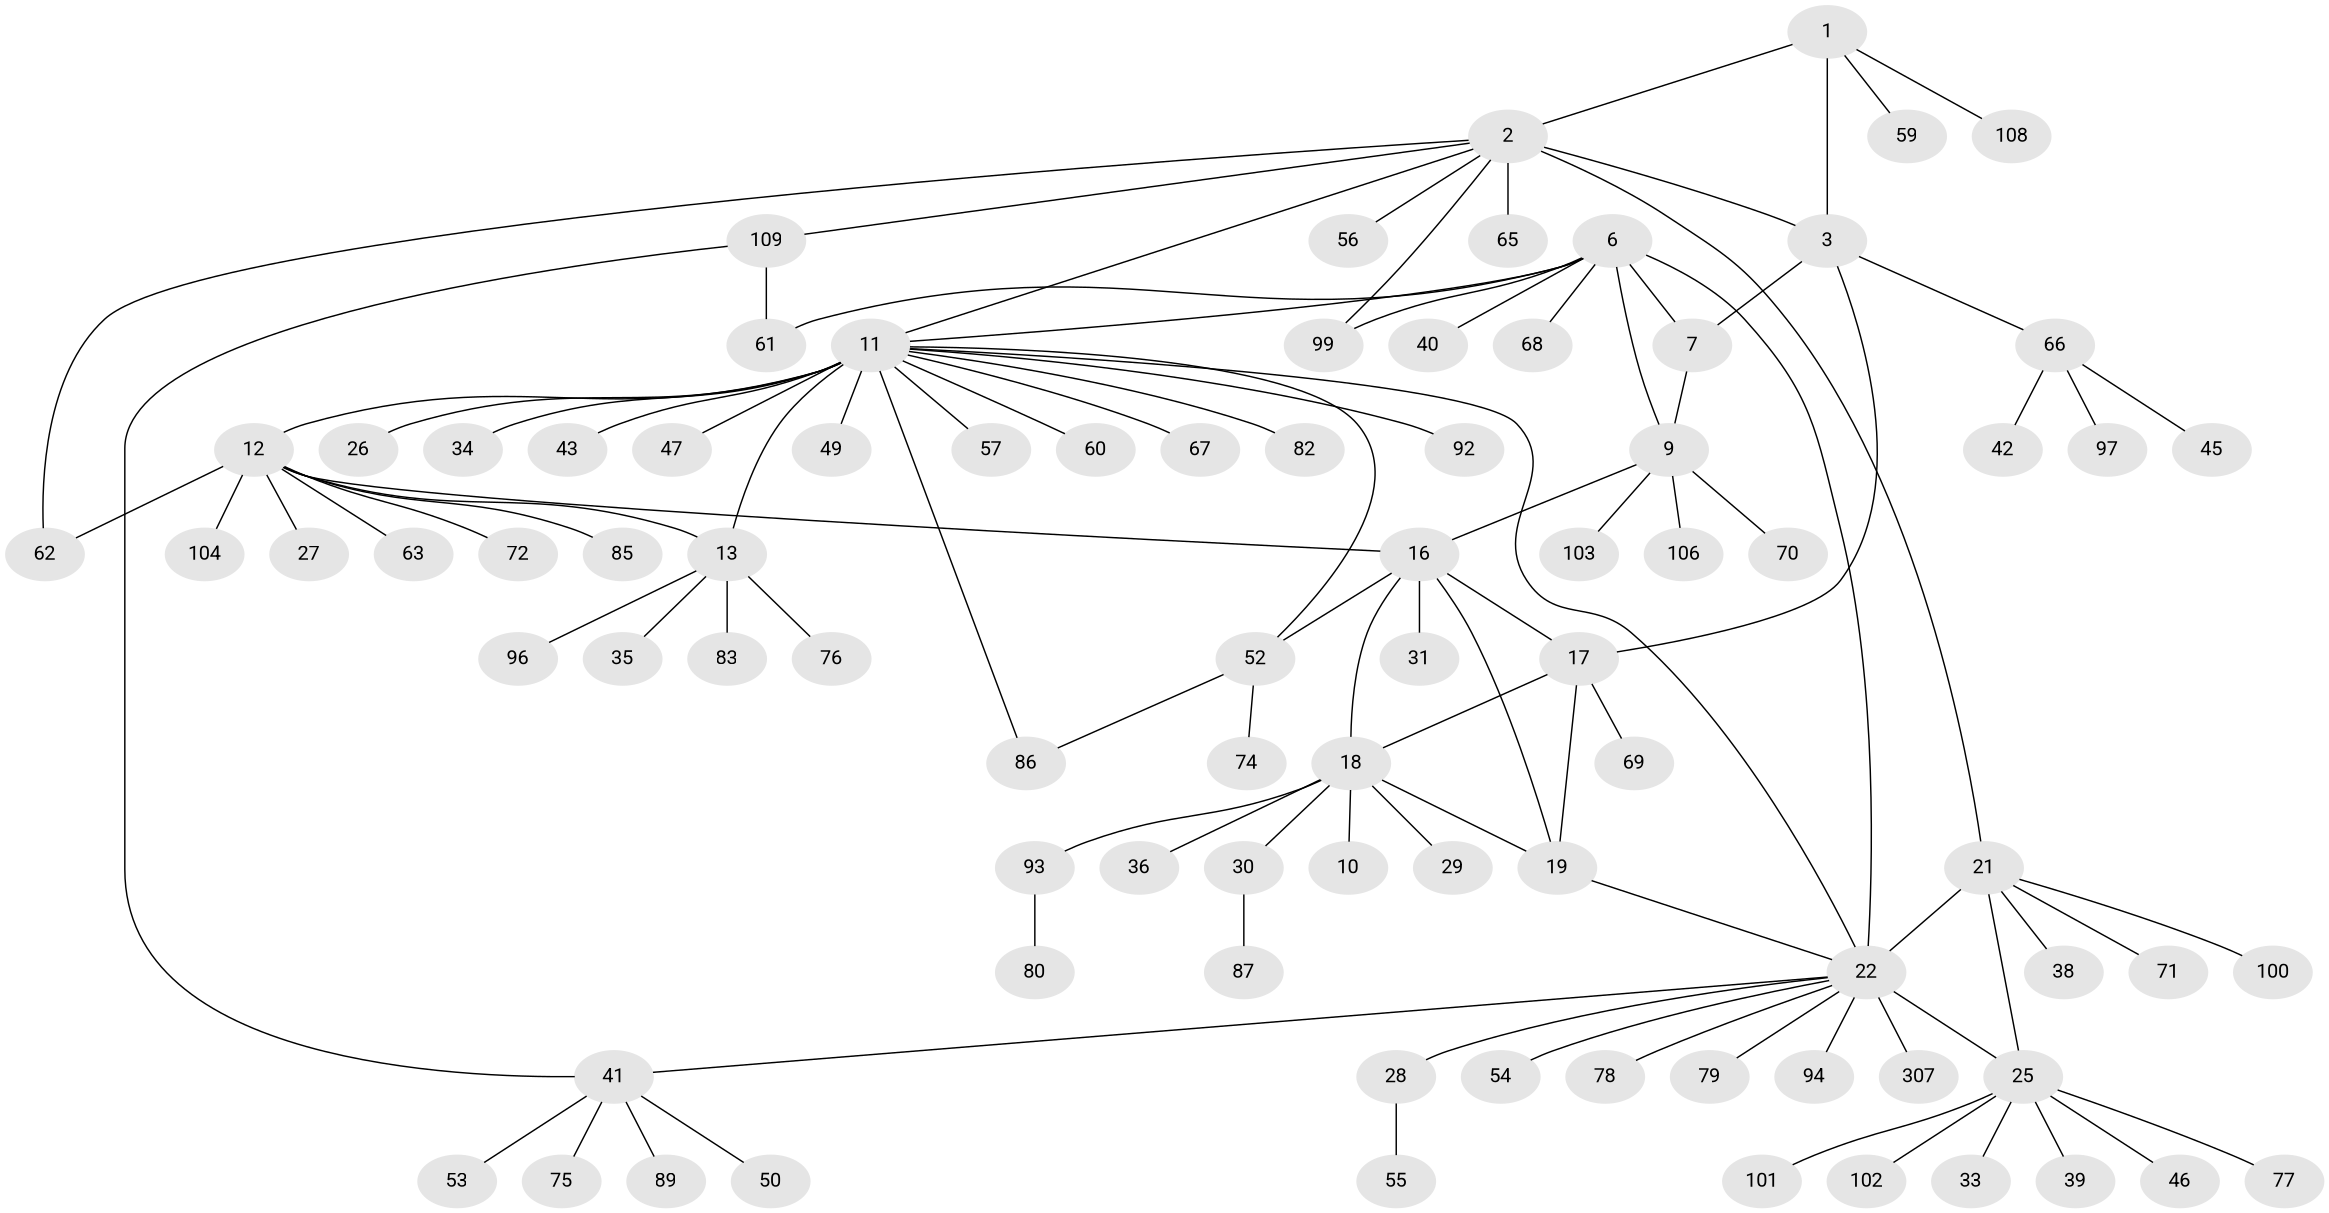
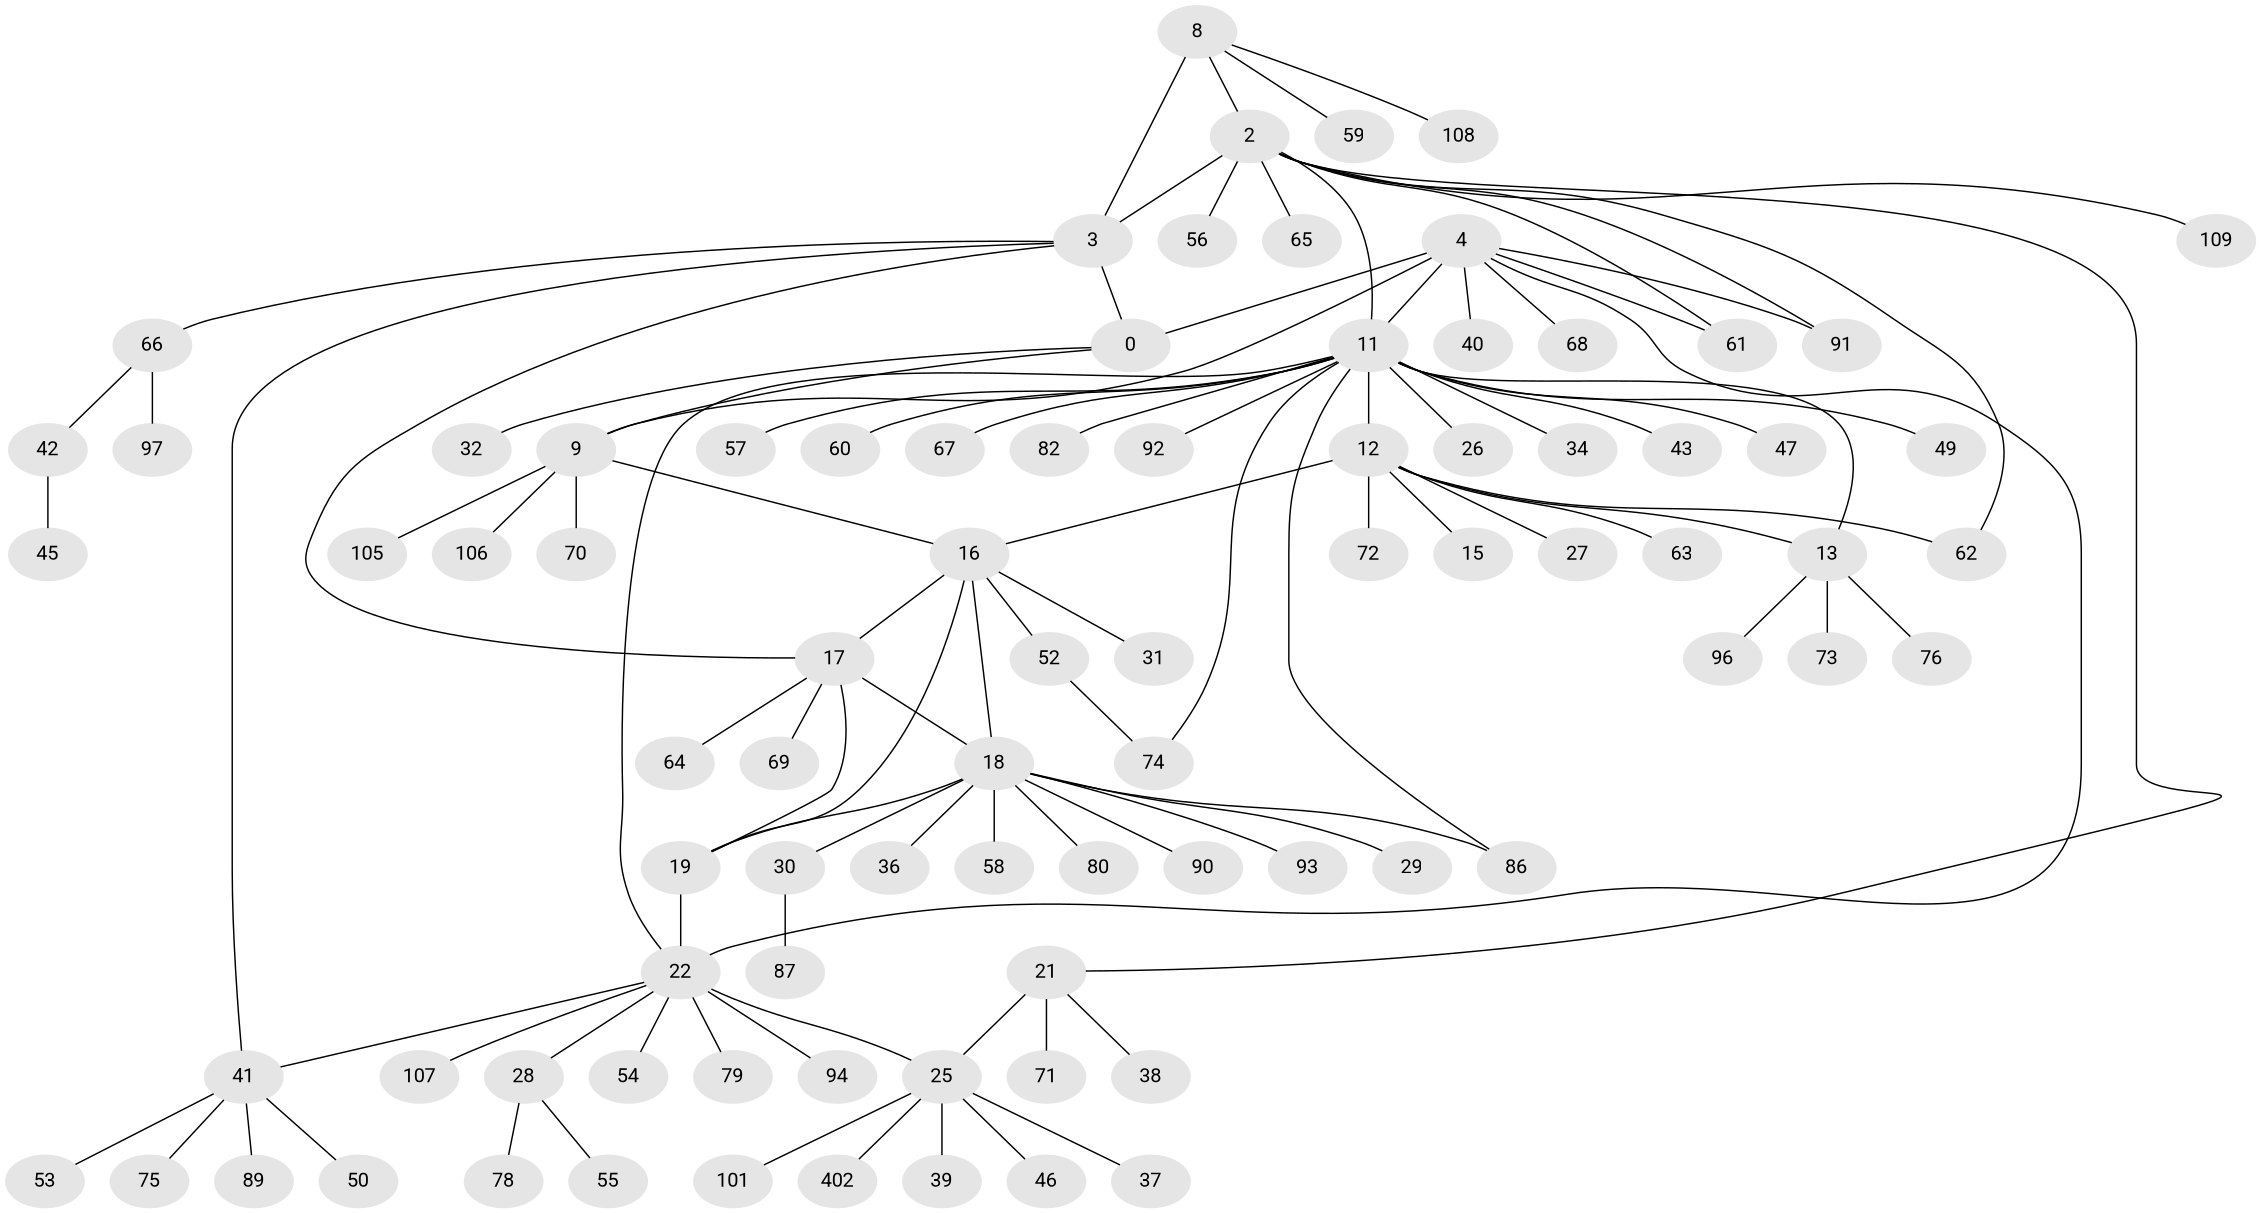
(1827, 32) -> (1197, 32)
(1612, 241) -> (1462, 241)
(766, 293) -> (1506, 212)
(1324, 345) -> (1842, 345)
(1692, 345) -> (1131, 345)
(2134, 398) -> (48, 502)
(1357, 424) -> (1232, 538)
none -> (472, 450)
(205, 554) -> none
(623, 554) -> (1473, 554)
(1579, 554) -> (367, 554)
(125, 601) -> (324, 352)
(623, 659) -> none
(727, 659) -> (1827, 659)
(1141, 711) -> (1271, 808)
none -> (675, 763)
none -> (994, 868)
(1348, 868) -> (1203, 868)
(1035, 920) -> (1046, 816)
(1925, 920) -> none
(2273, 972) -> none
(1733, 1021) -> (514, 1129)
(1919, 1077) -> (419, 1077)
(1866, 1181) -> (837, 1181)
(1971, 1181) -> none
(2284, 1181) -> (1151, 1181)
